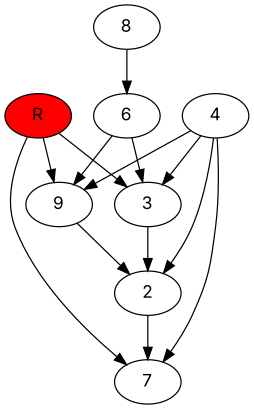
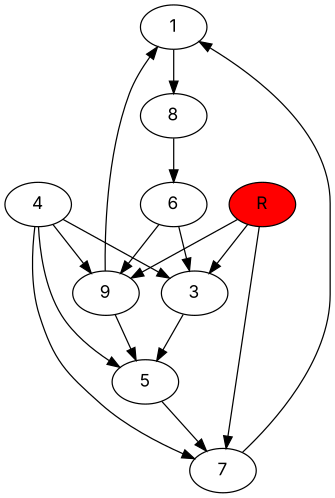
none -> (174, 27)
(148, 293) -> (145, 382)
